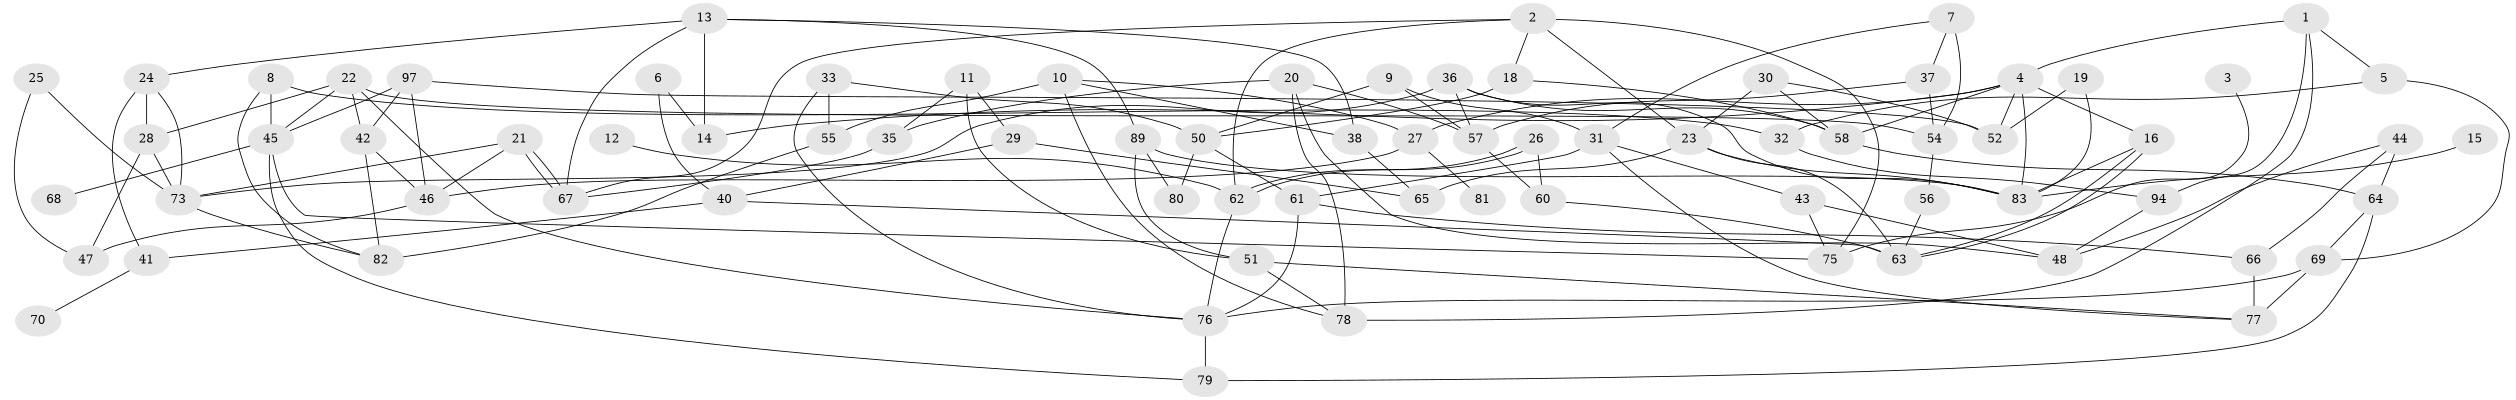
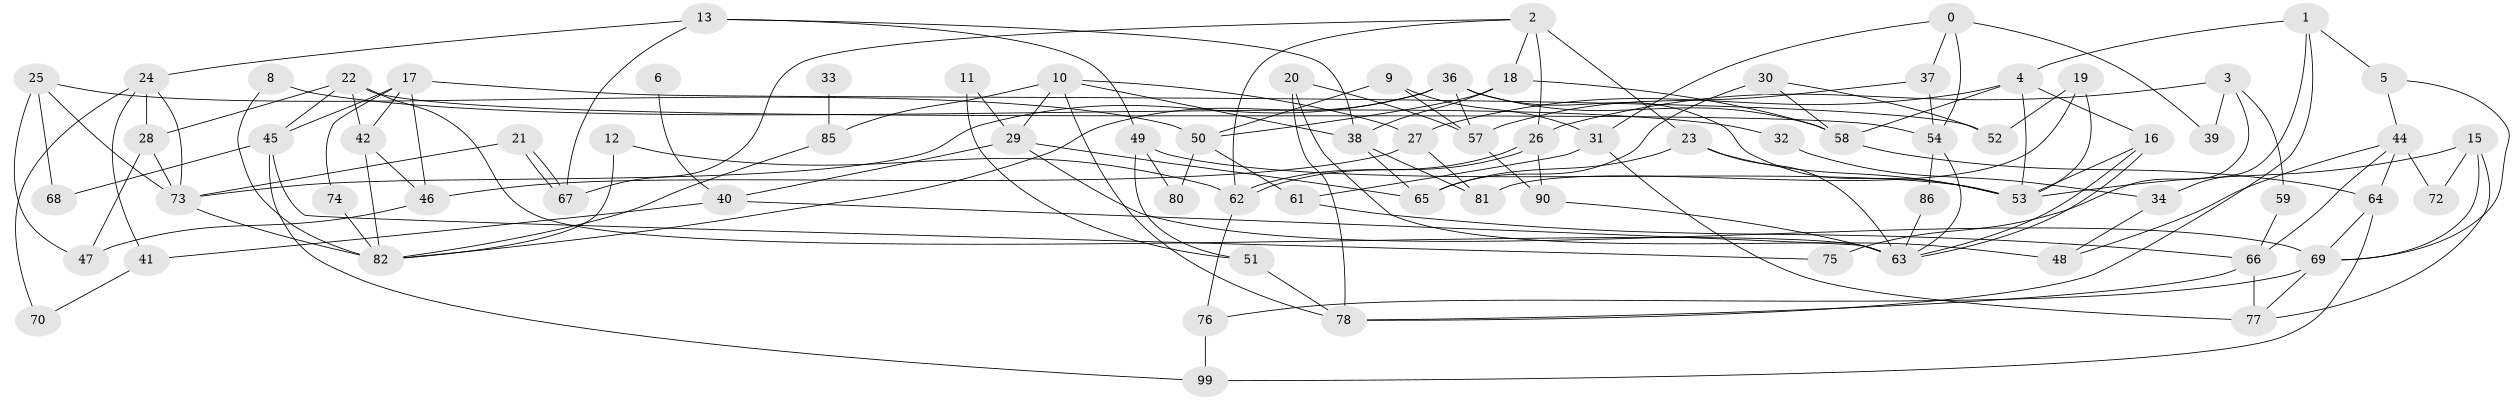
(1952, 18) -> (1952, 18)
(1790, 62) -> (1541, 74)
(410, 79) -> (410, 79)
(2079, 98) -> (2392, 109)
none -> (1993, 99)
(1059, 104) -> (564, 99)
(271, 109) -> none
none -> (1037, 109)
none -> (1433, 109)
(1728, 109) -> (1625, 155)
(2008, 109) -> none
none -> (45, 139)
(705, 139) -> none
(829, 139) -> (829, 139)
(889, 139) -> none
(1138, 139) -> (1138, 139)
none -> (2212, 139)
none -> (1405, 164)
(473, 170) -> none
none -> (29, 176)
none -> (1803, 180)
none -> (924, 188)
none -> (335, 200)
(1543, 200) -> (1543, 200)
(1803, 200) -> none
(1927, 200) -> (1927, 200)
(2020, 200) -> (2020, 200)
(2159, 200) -> (2159, 200)
none -> (2283, 200)
none -> (2436, 200)
none -> (1959, 210)
none -> (2446, 233)
none -> (1657, 237)
none -> (534, 240)
(940, 264) -> none
(1284, 272) -> none
(746, 273) -> (1020, 244)
(1753, 291) -> (2419, 273)
none -> (1803, 310)
(1205, 381) -> (1205, 381)
